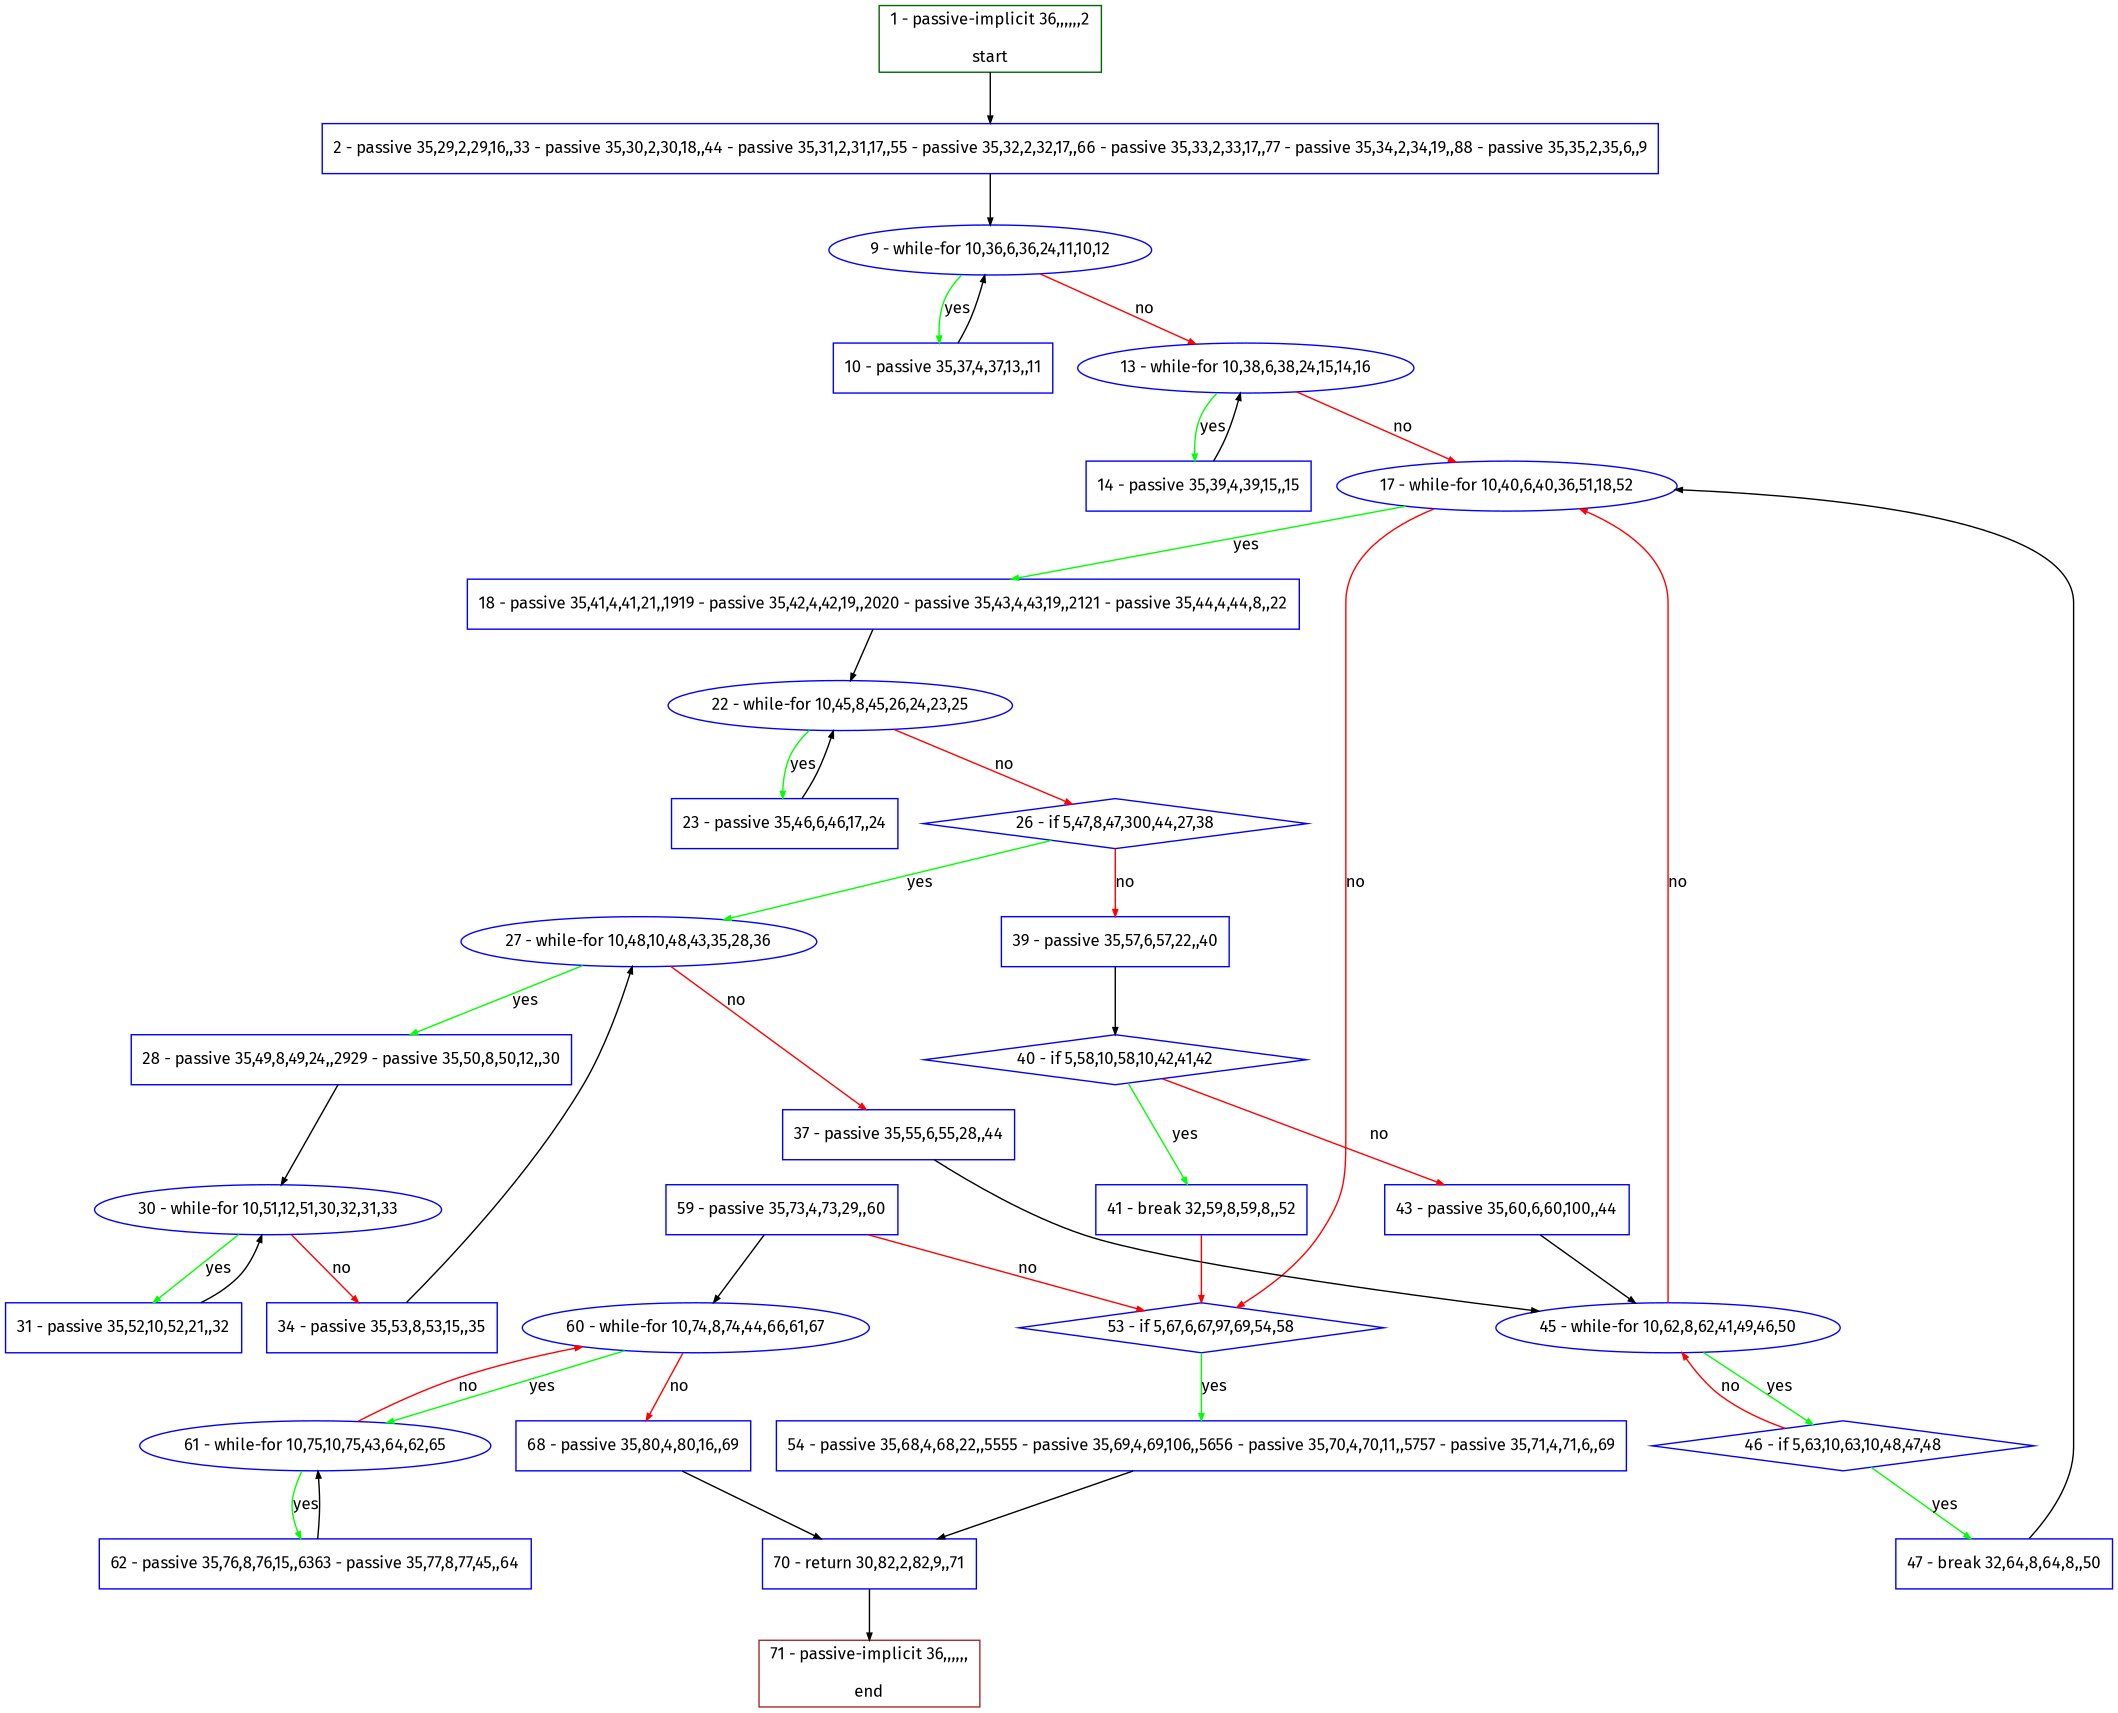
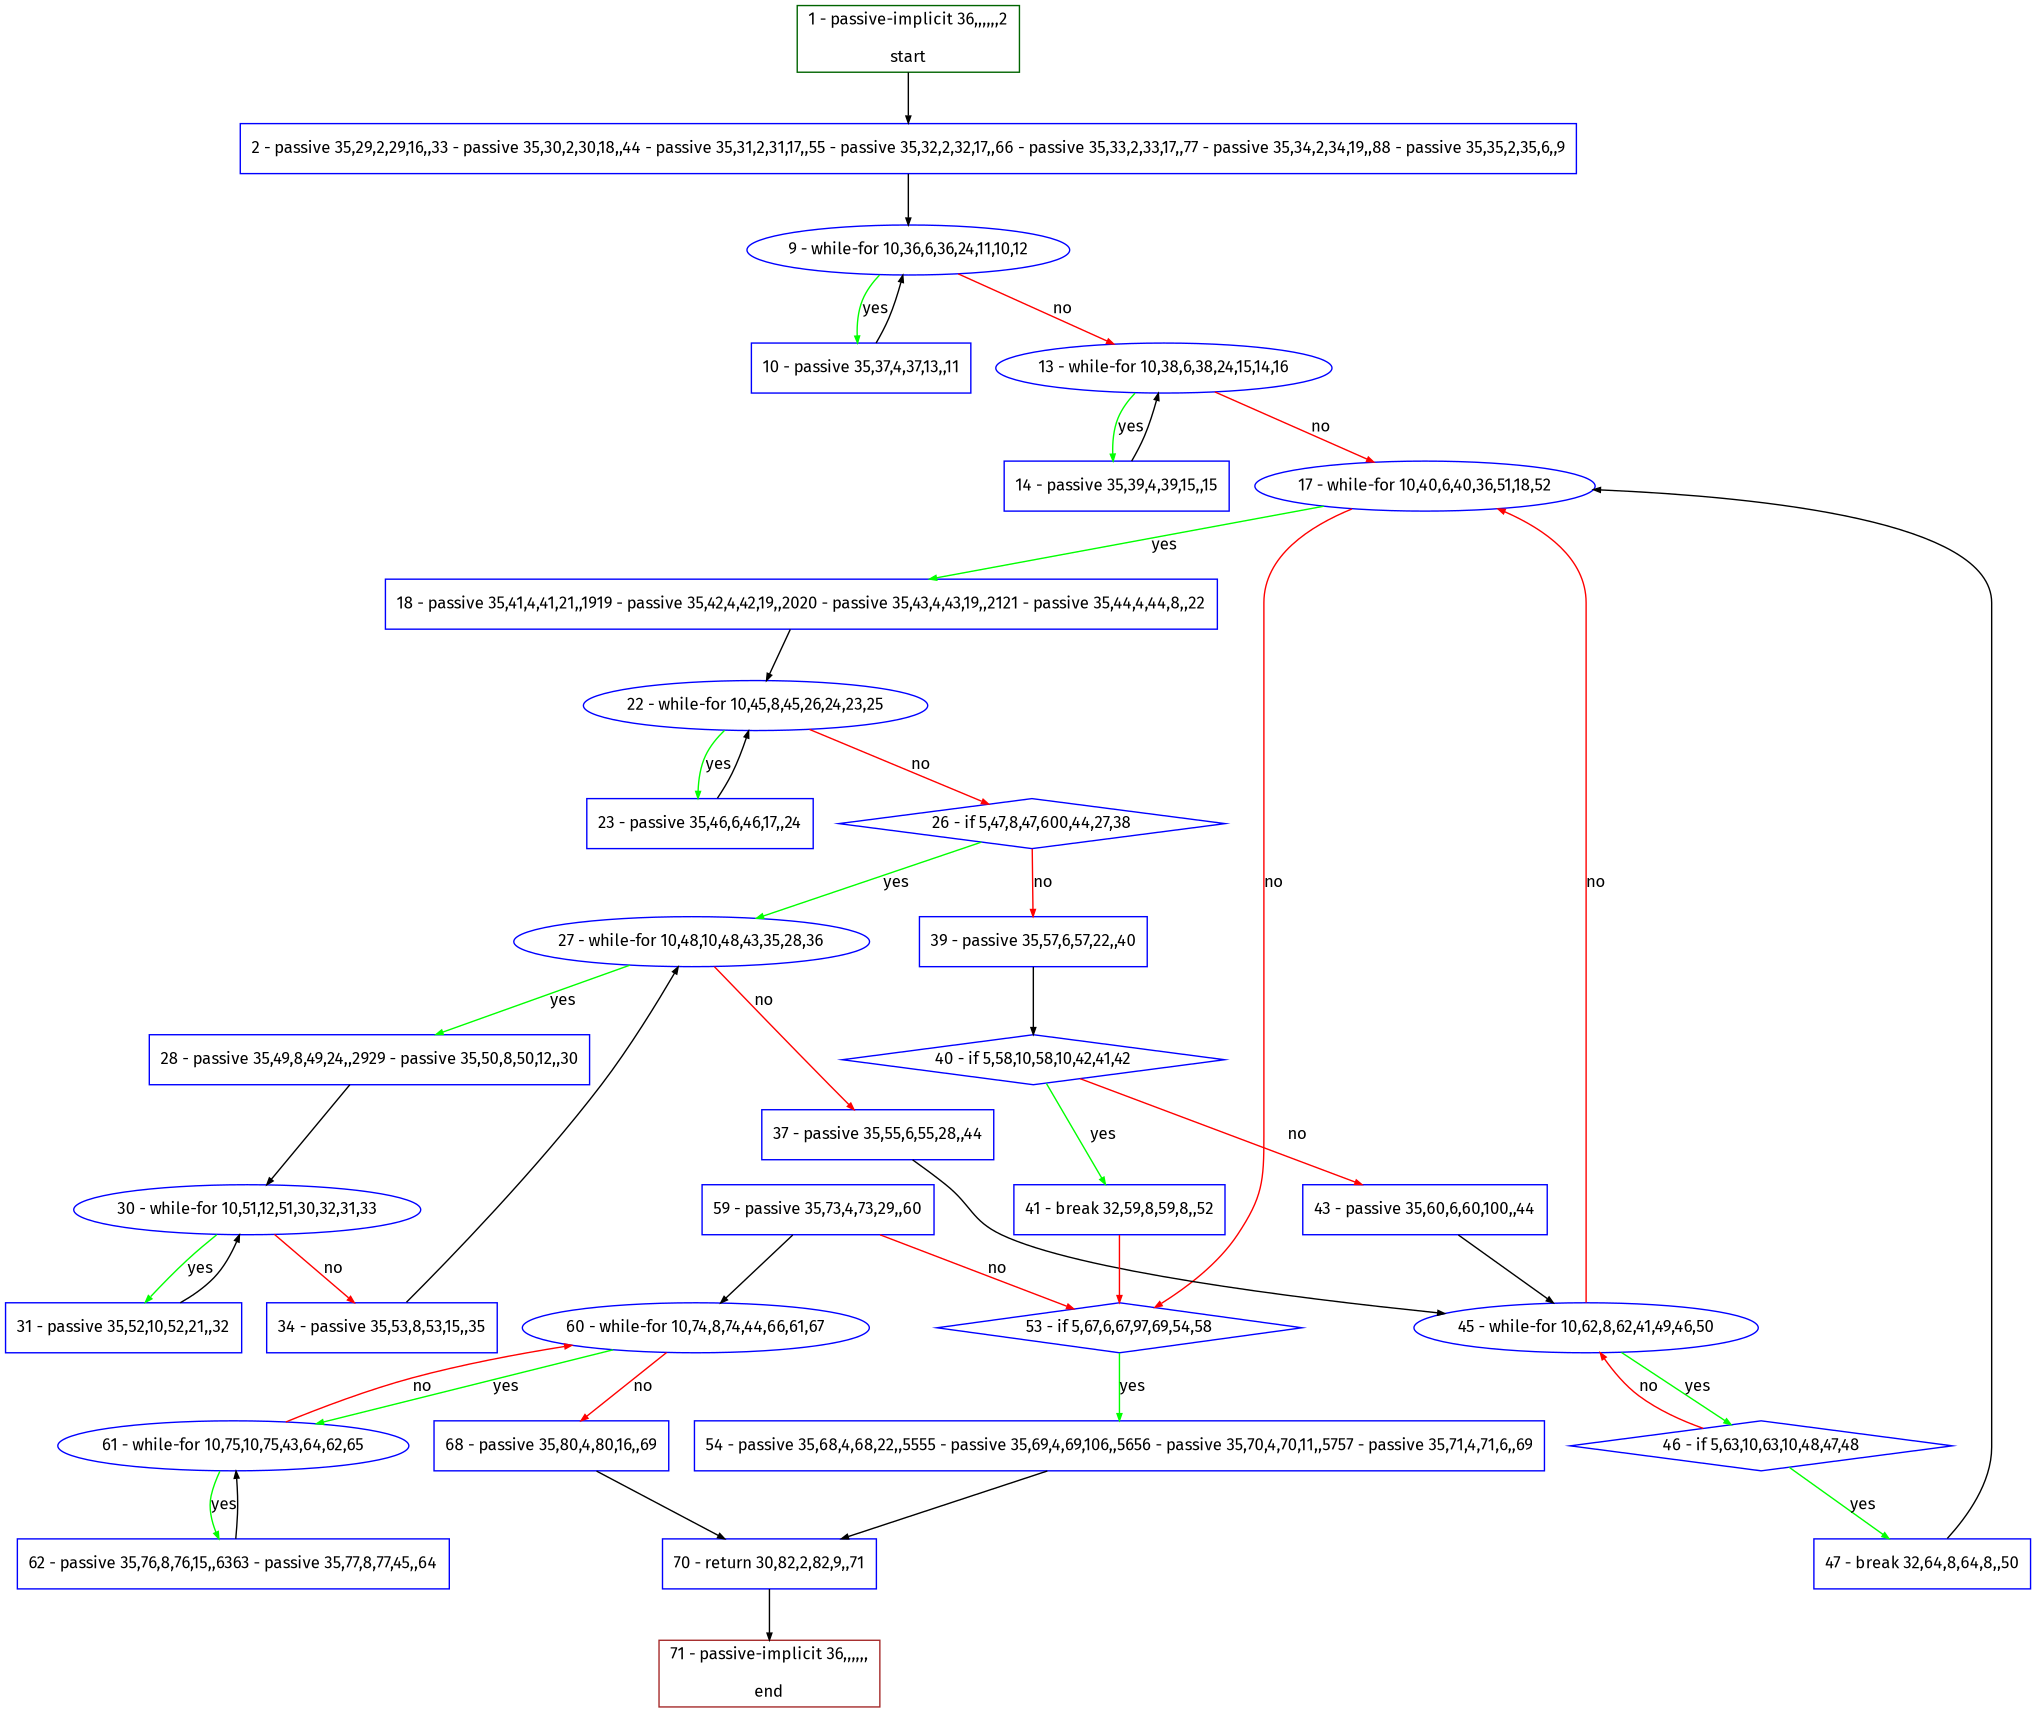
(1115, 824) -> (1032, 824)
